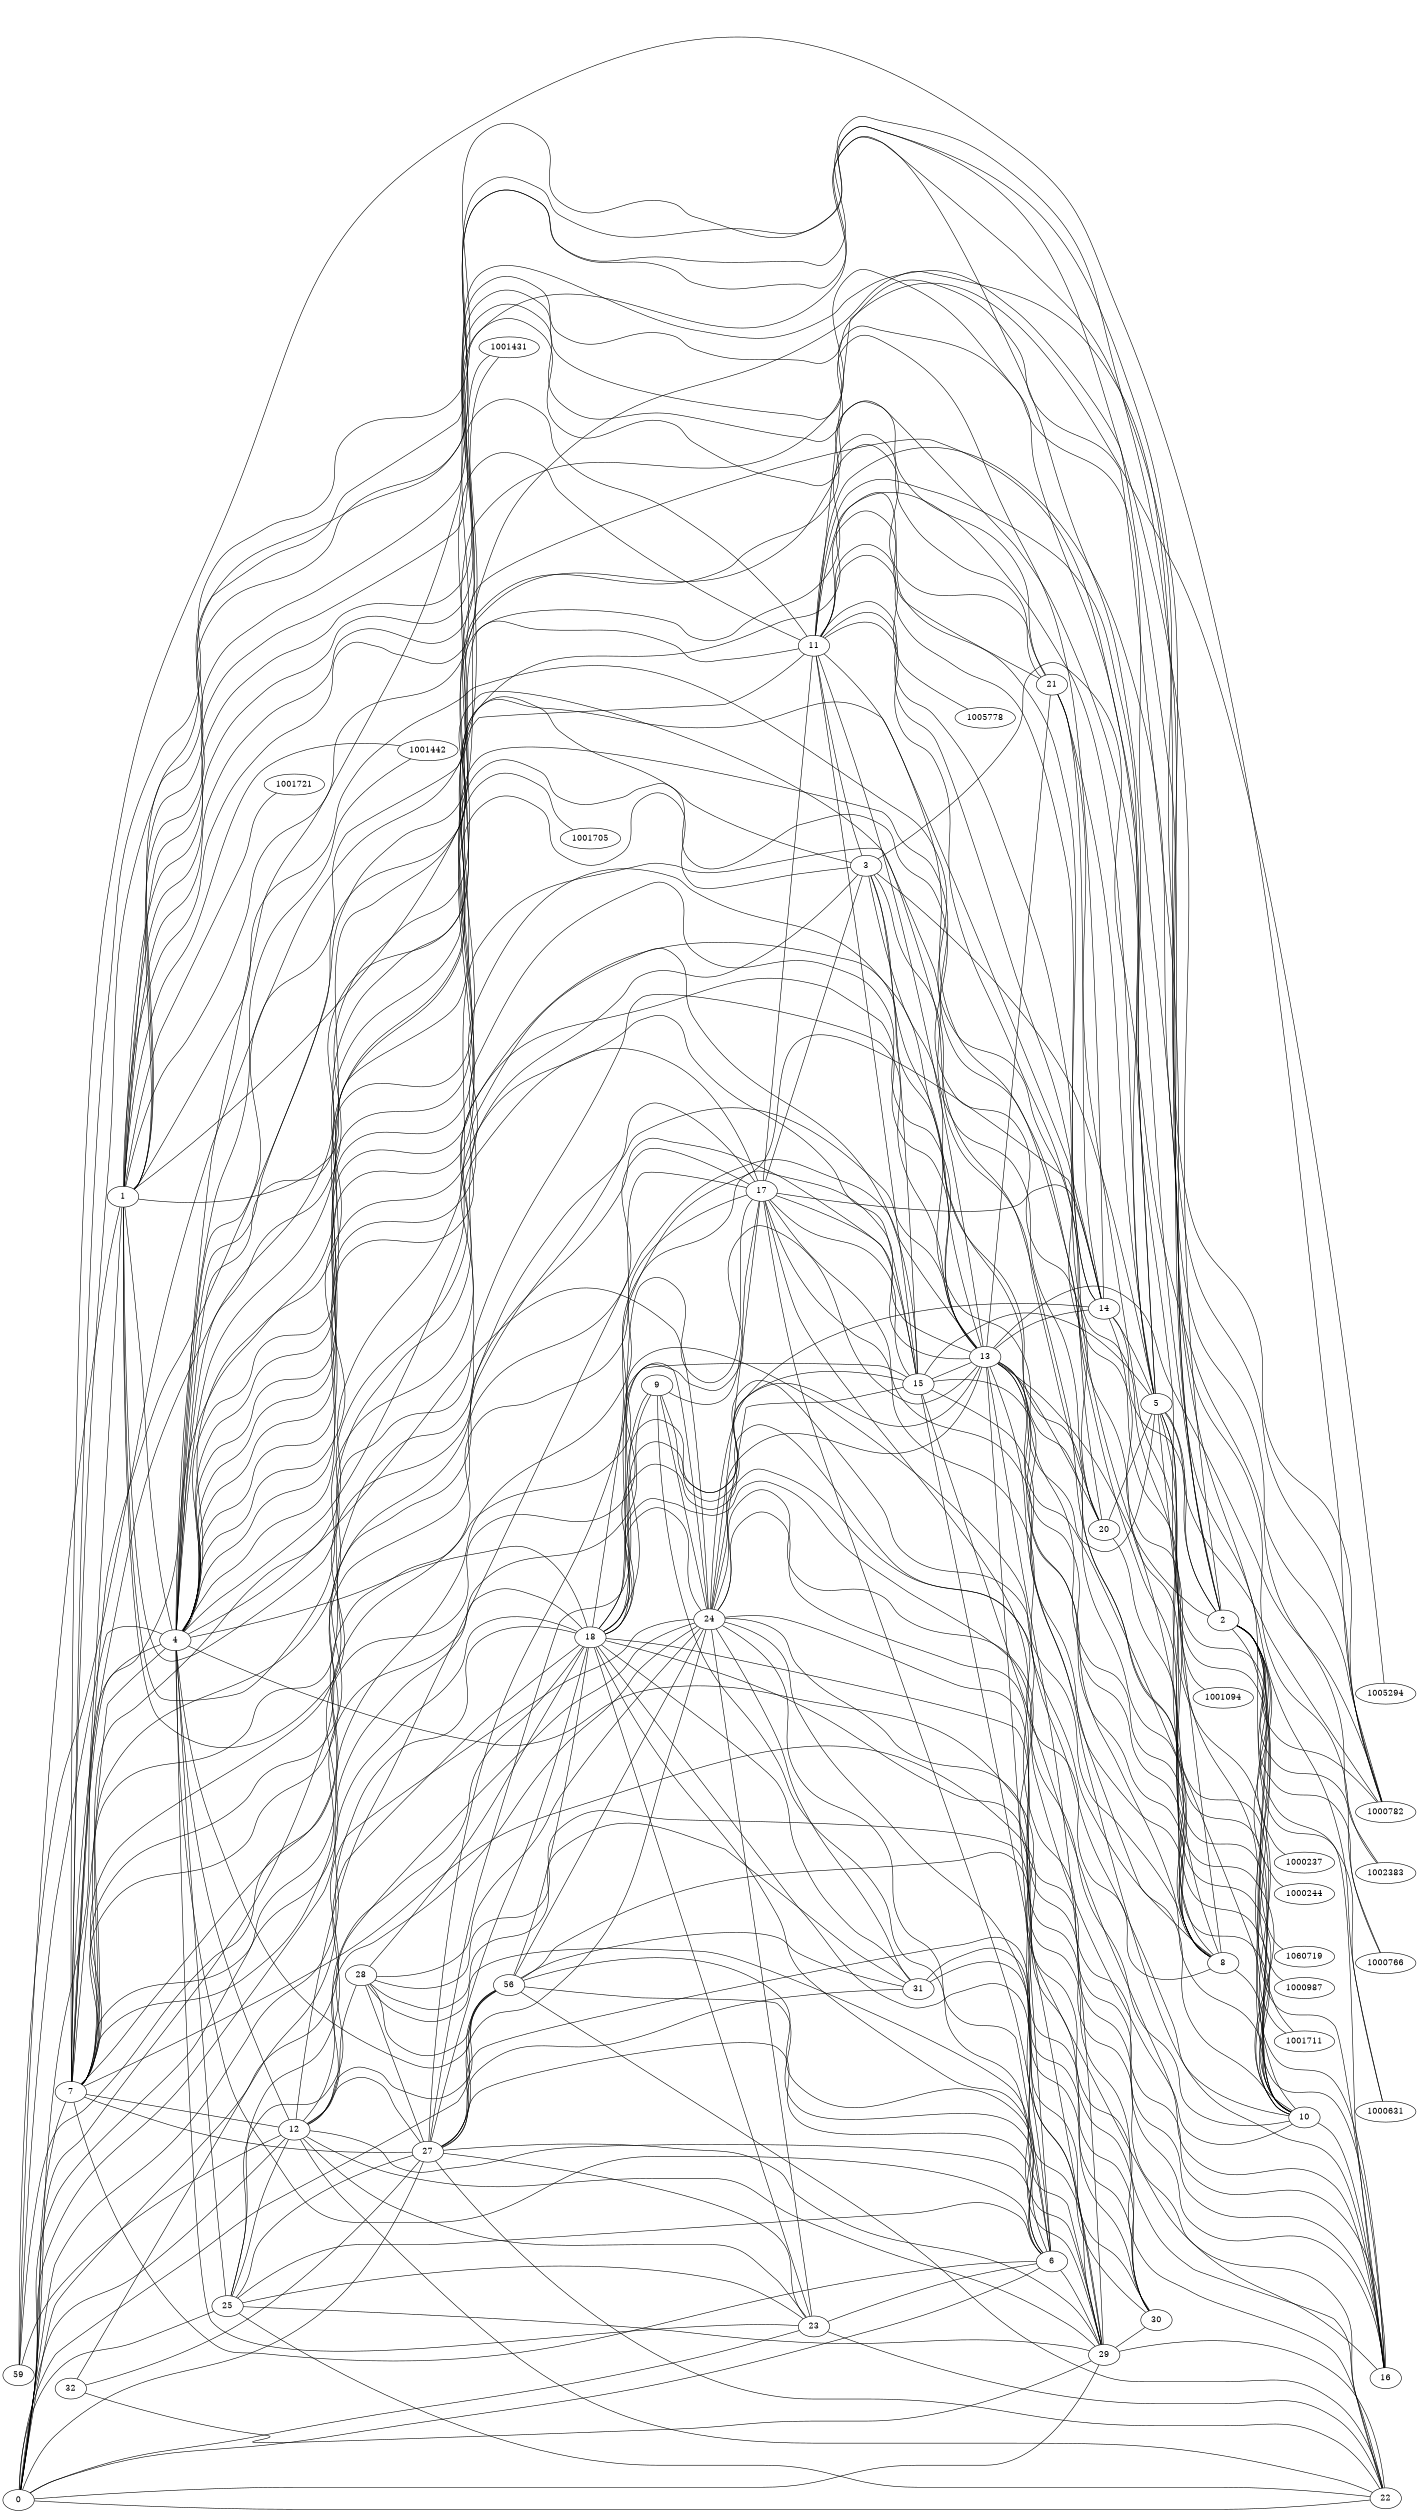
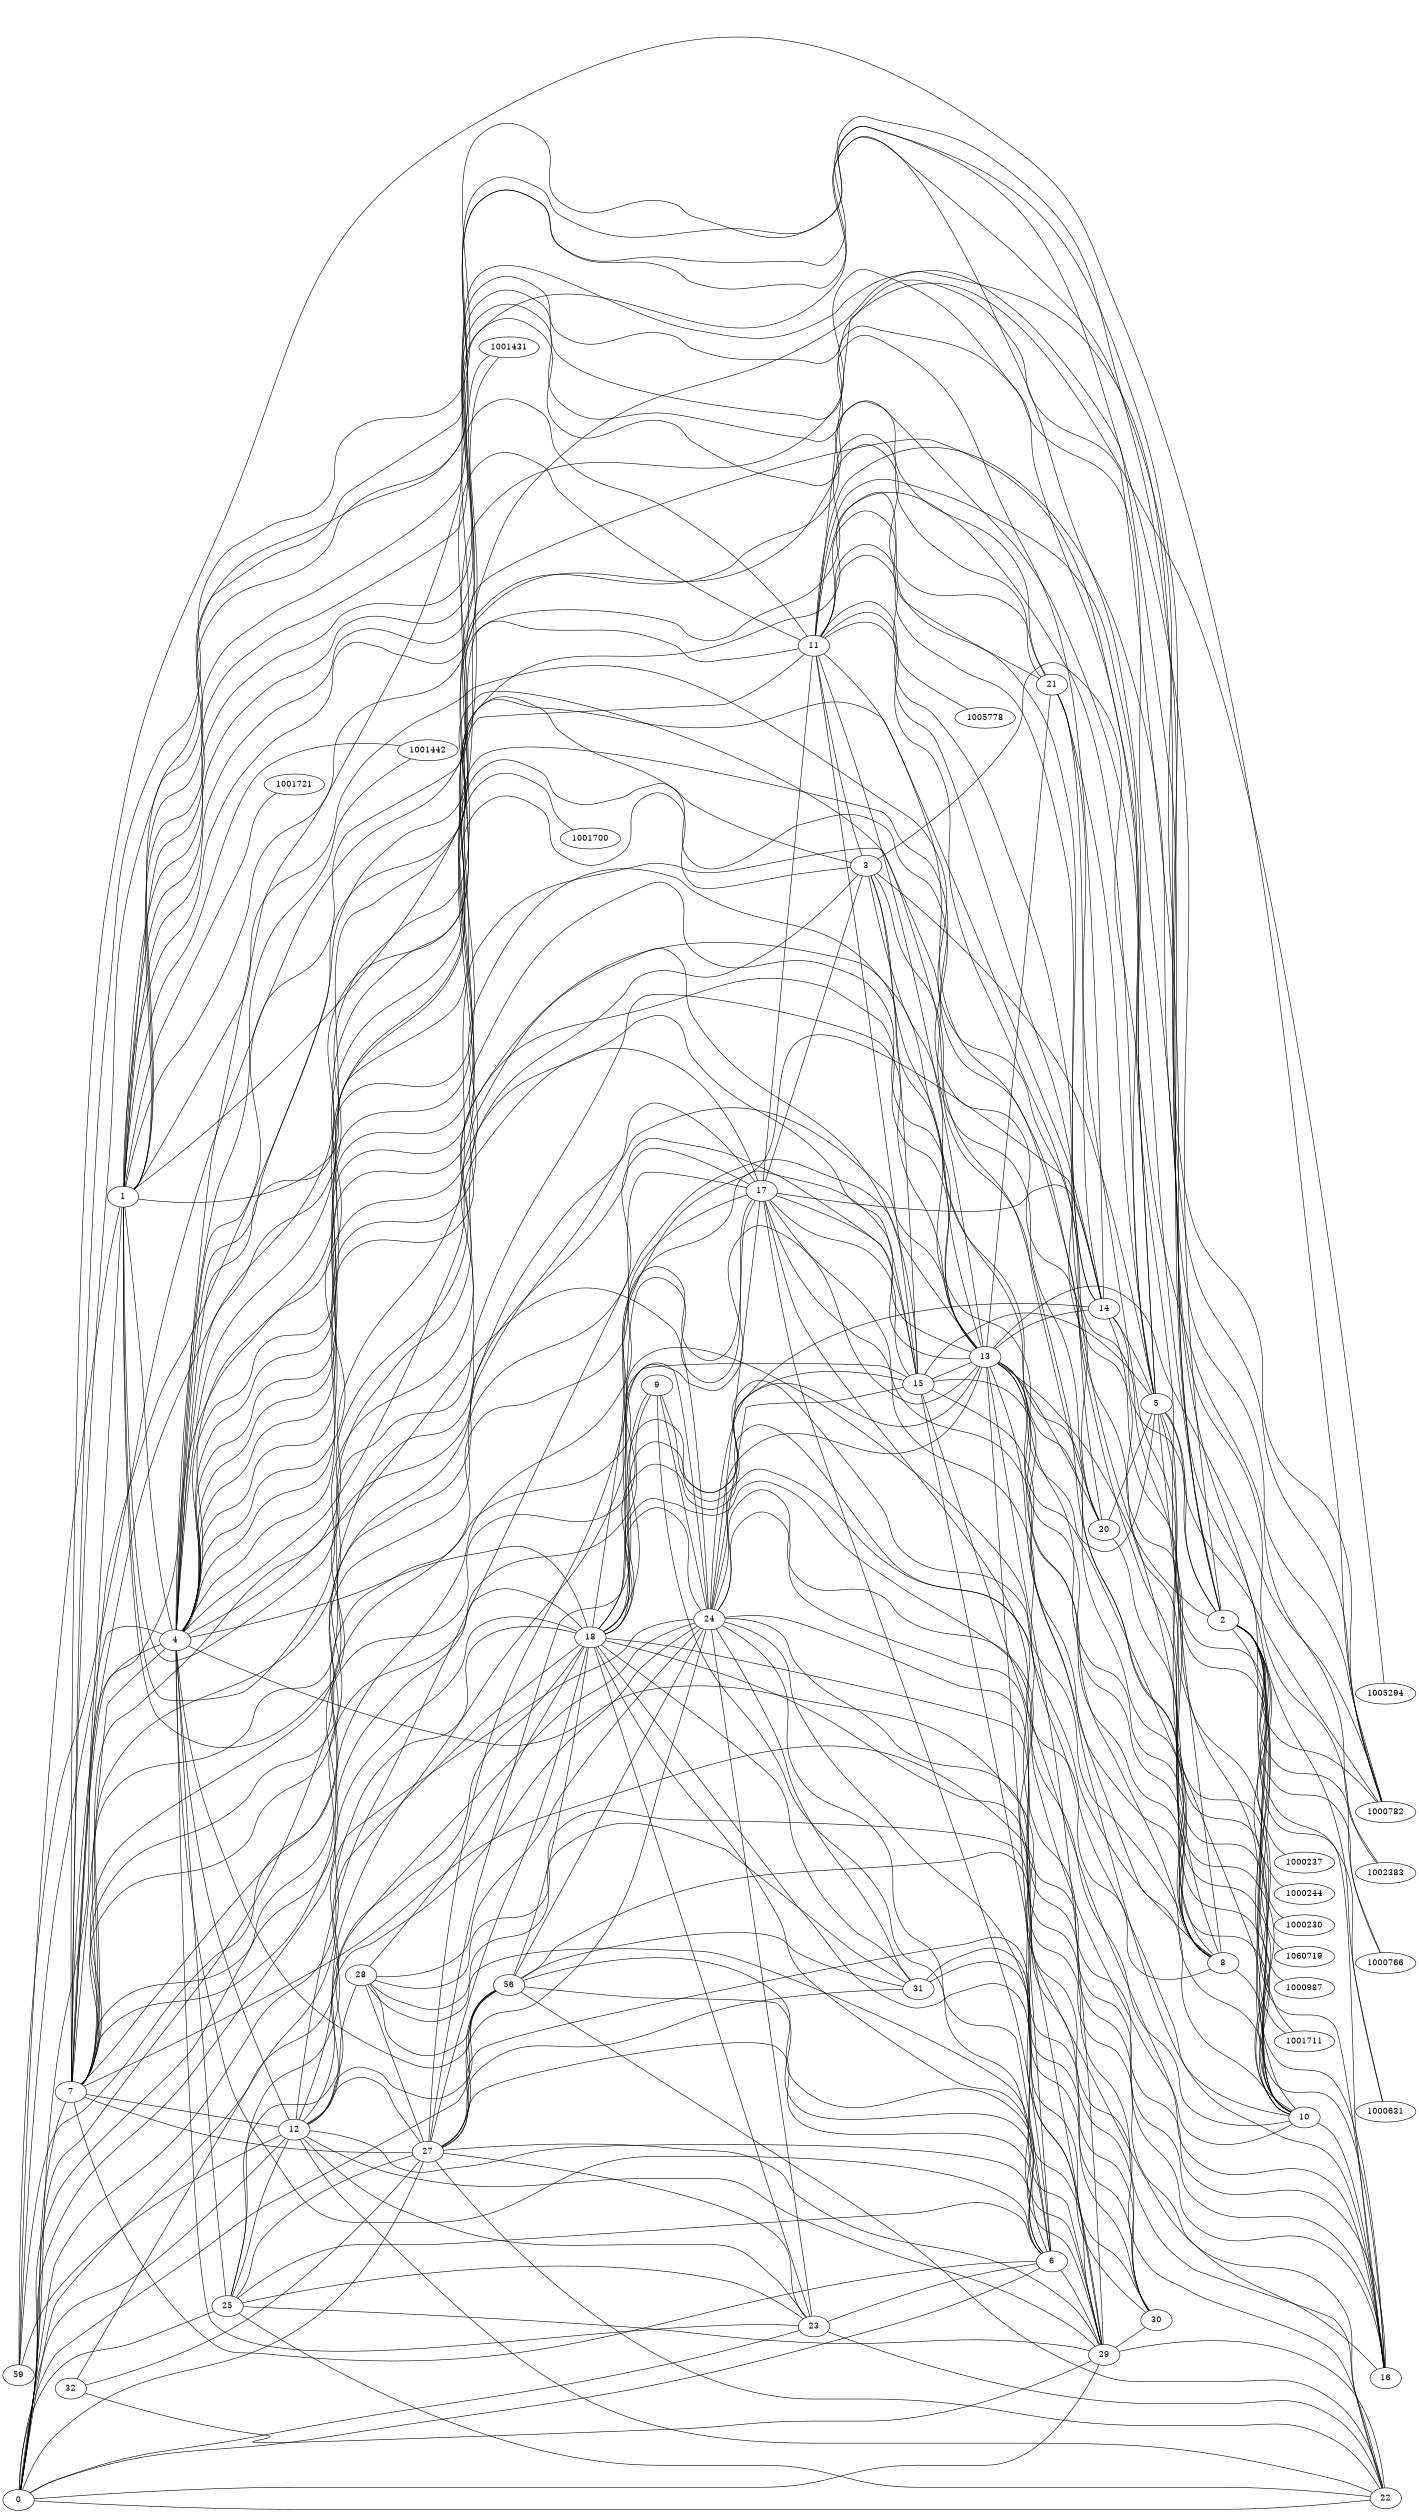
(590, 838) -> (590, 838)
(744, 1298) -> (576, 1570)
(1223, 1698) -> none
none -> (1304, 1925)
